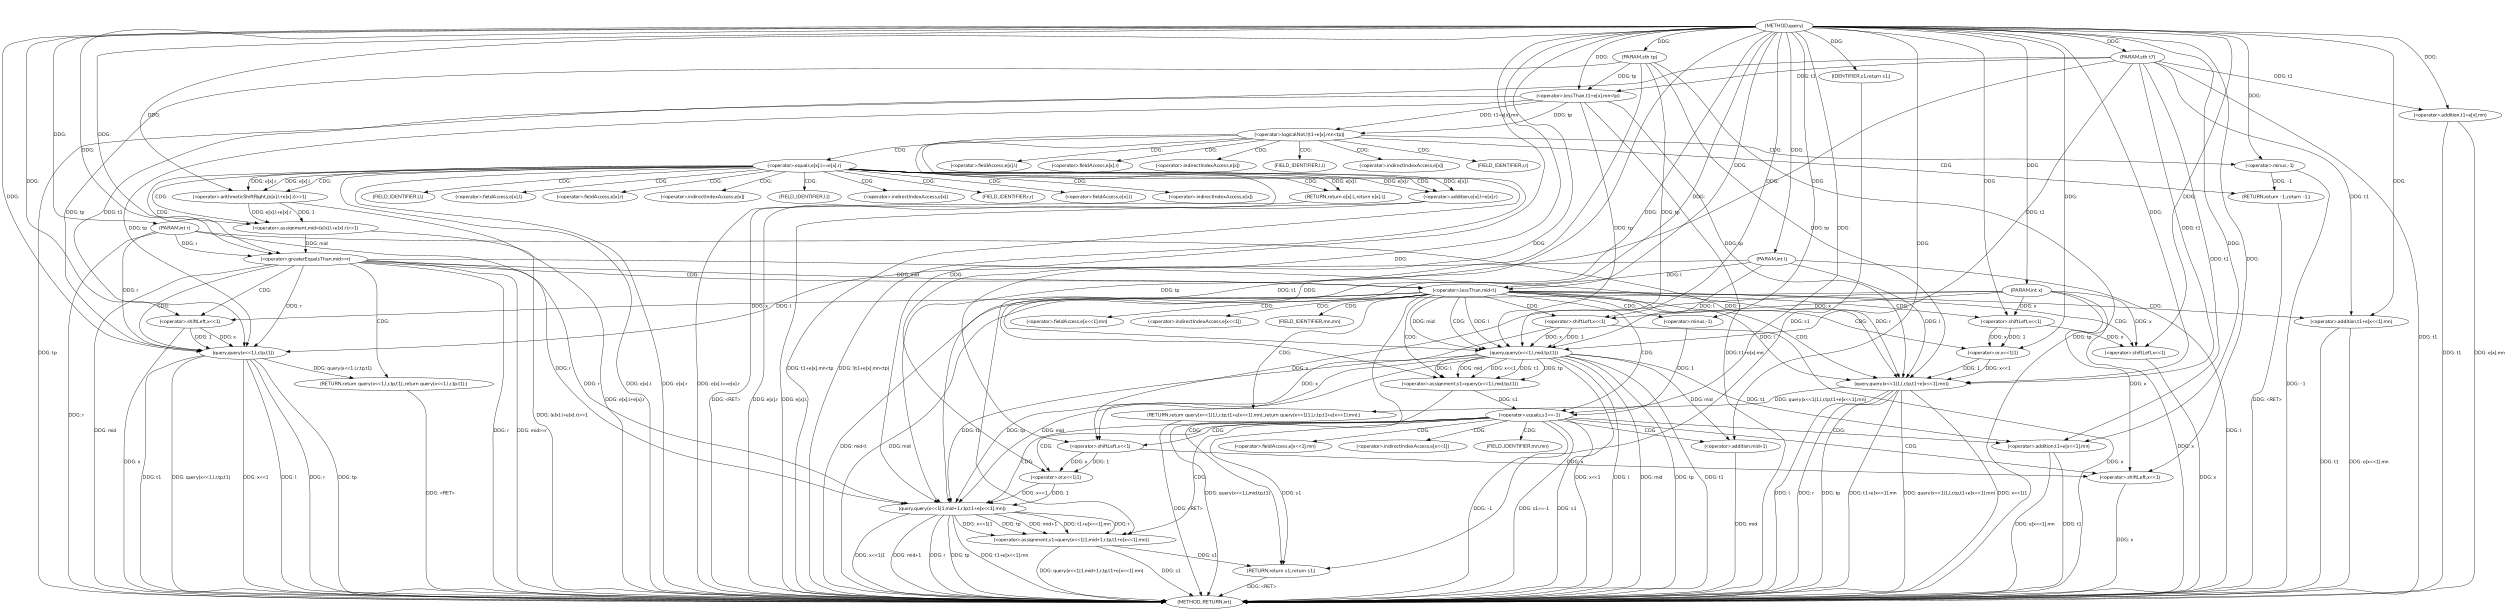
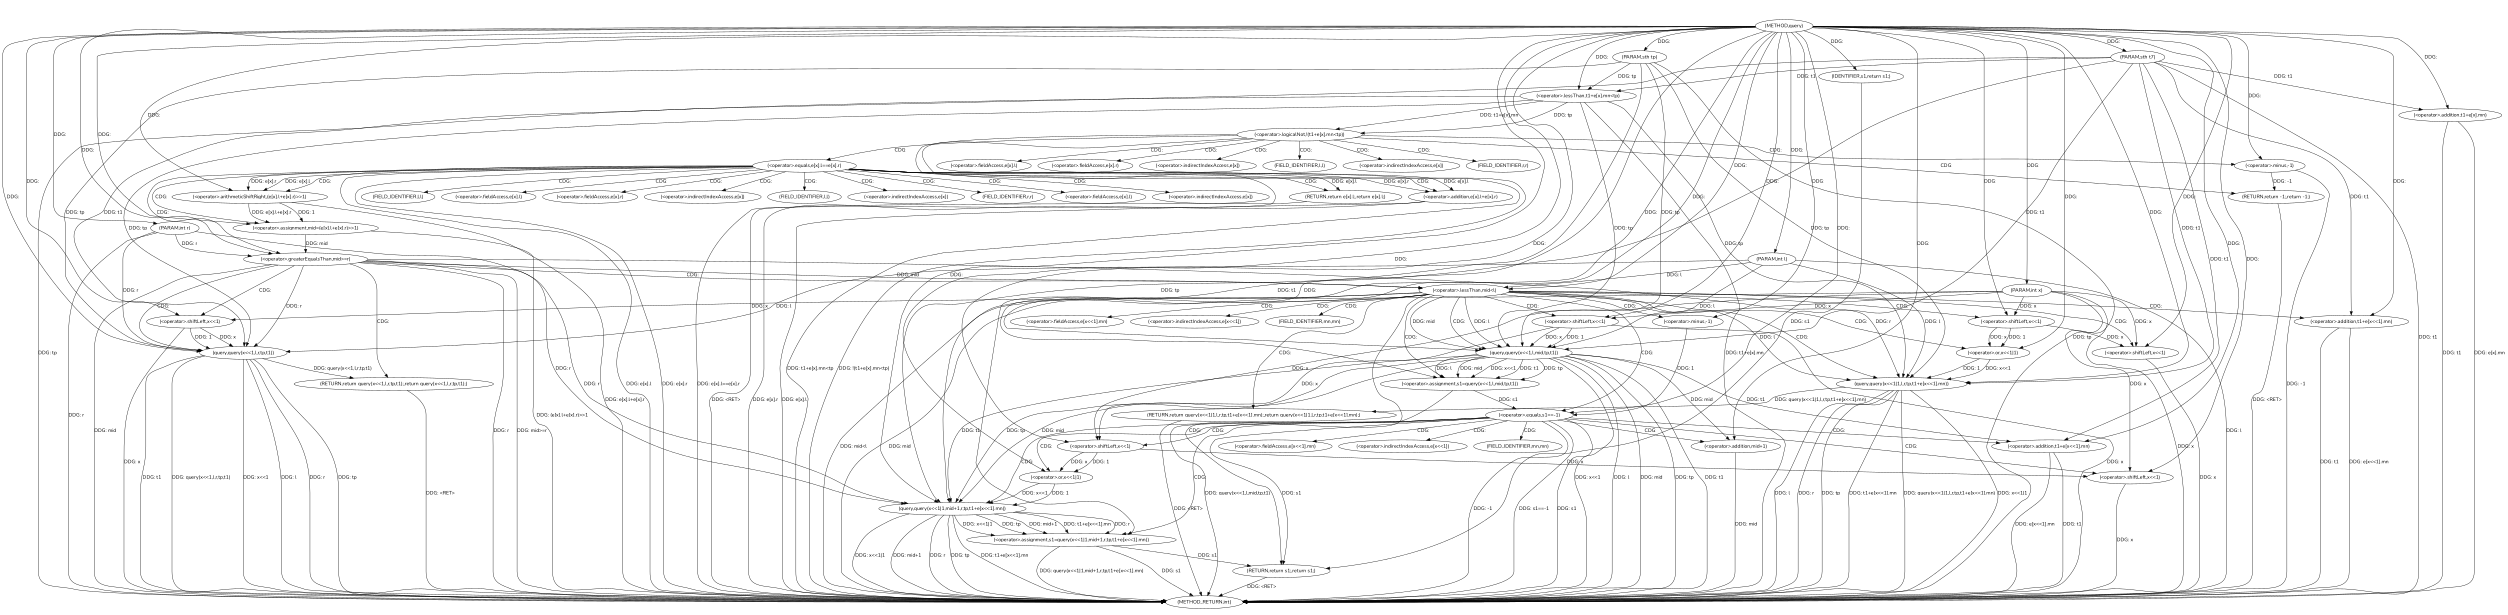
(1021, 241) -> none
